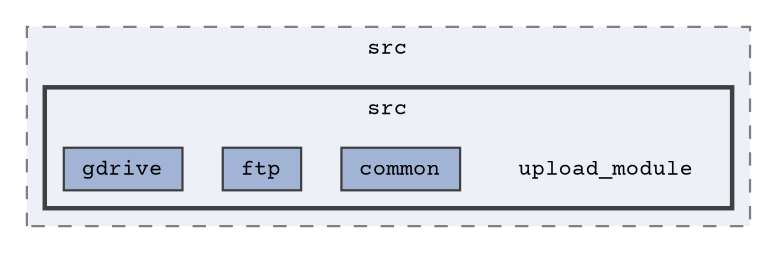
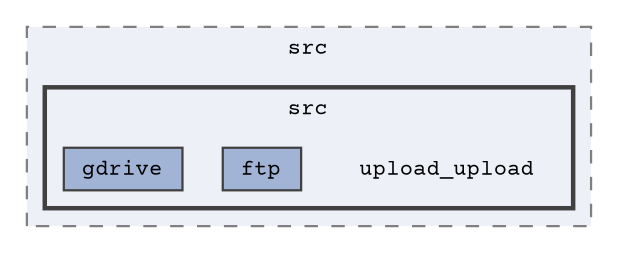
(401, 169) -> none
(607, 169) -> (448, 169)
